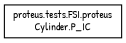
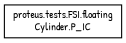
(63, 21) -> (63, 21)
